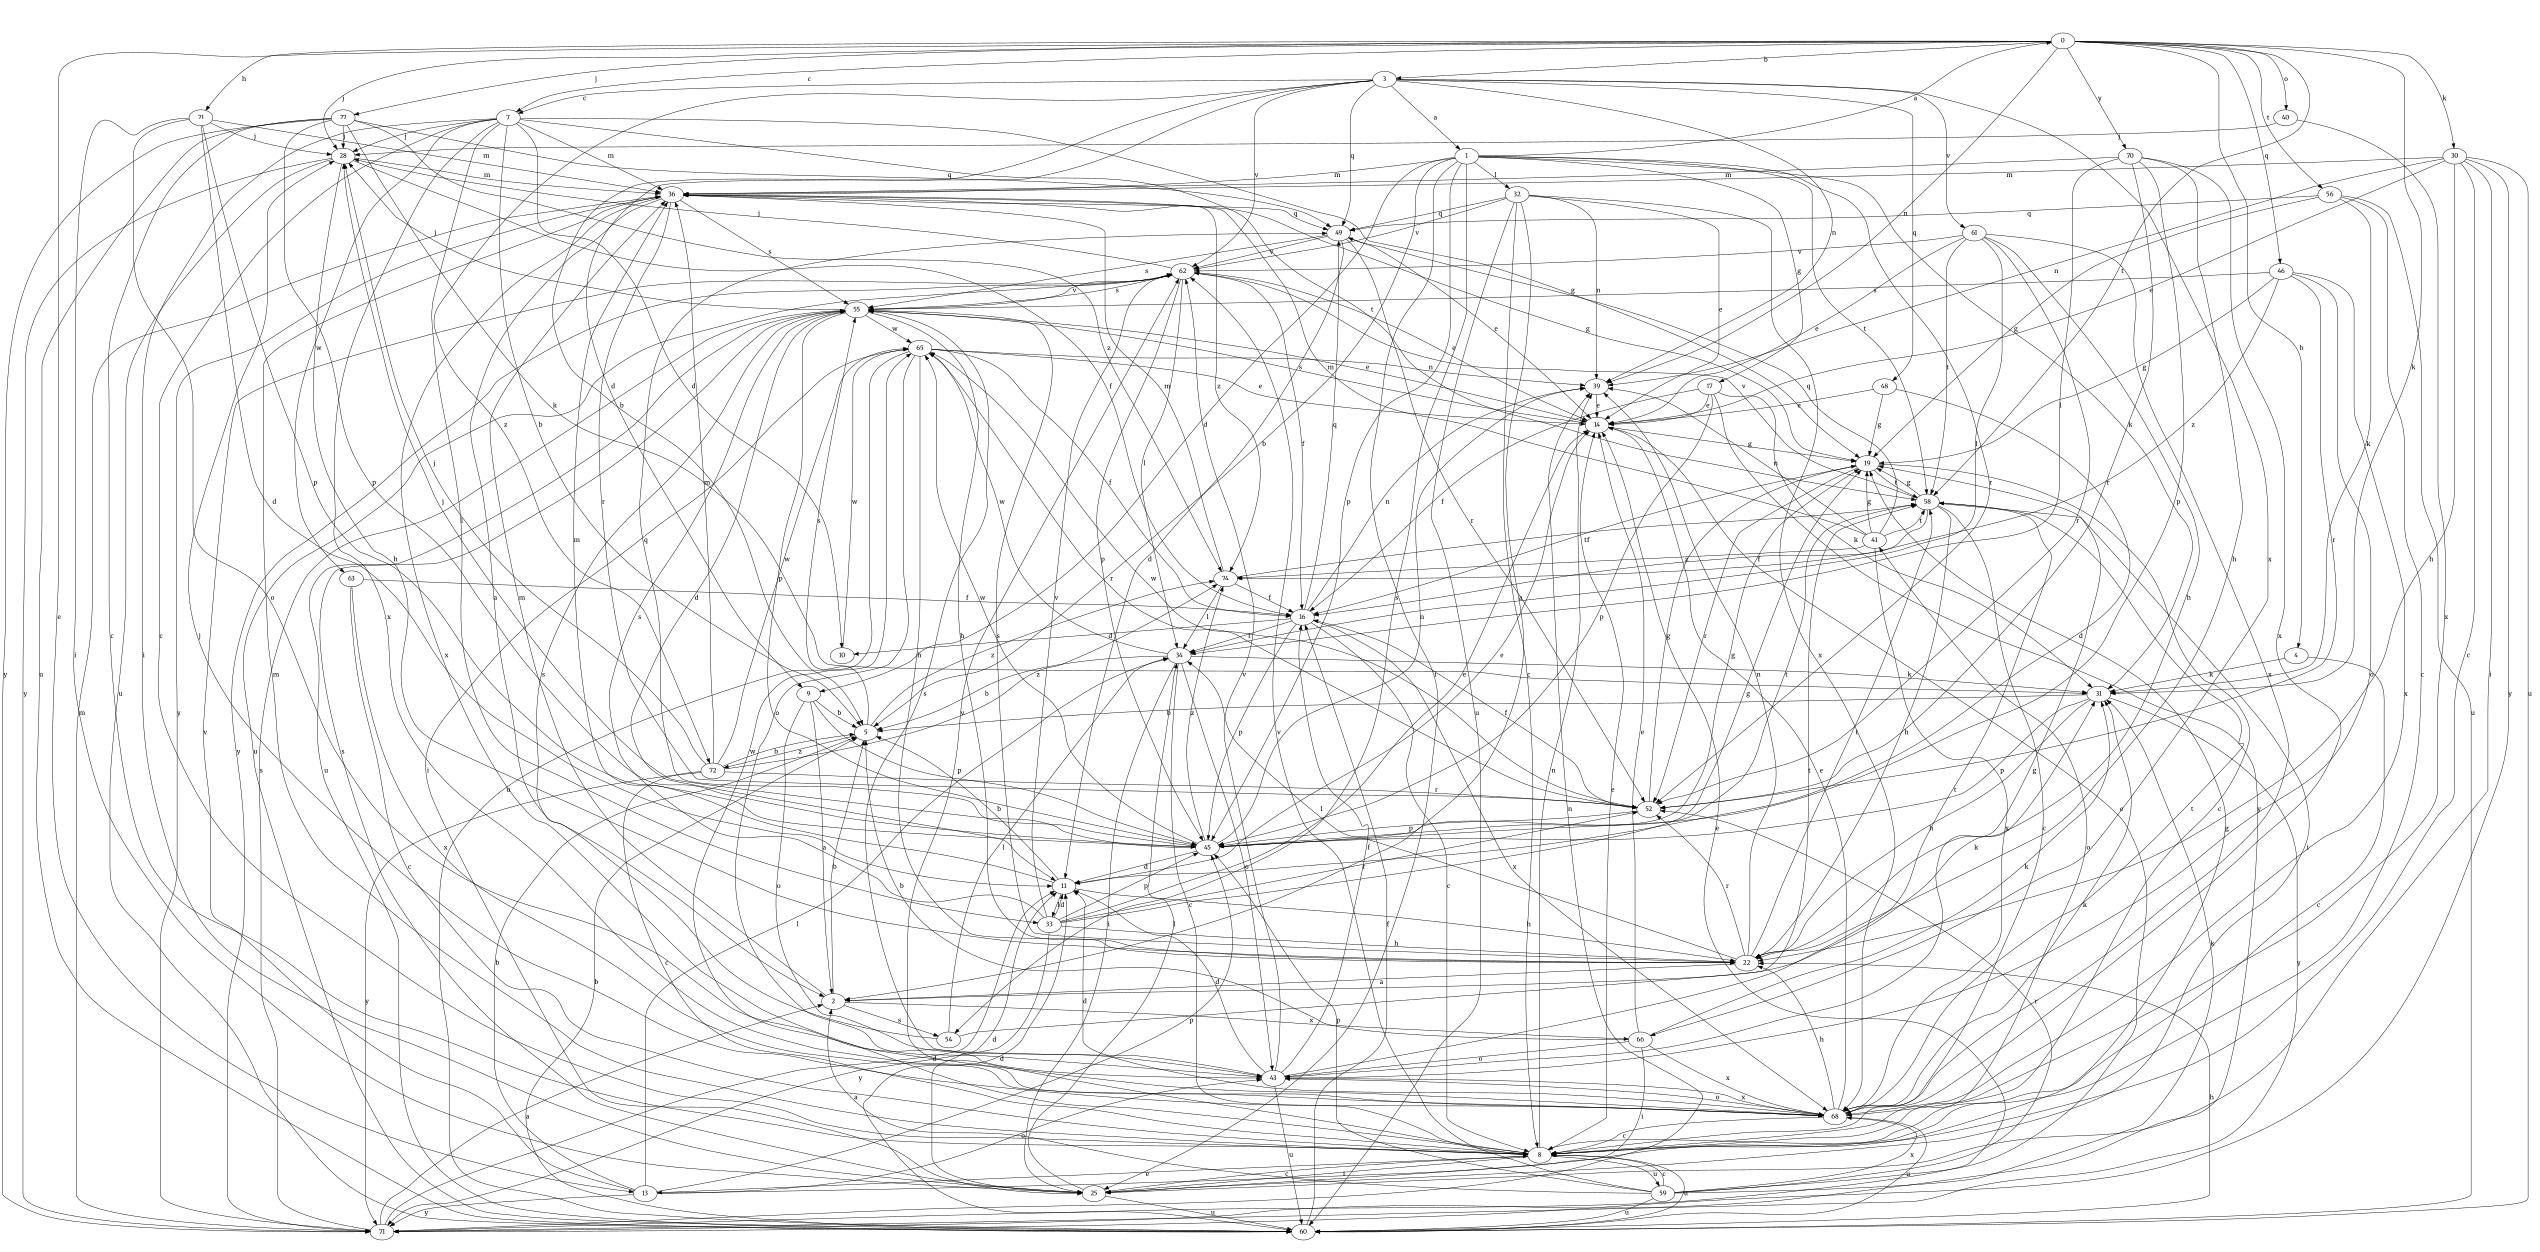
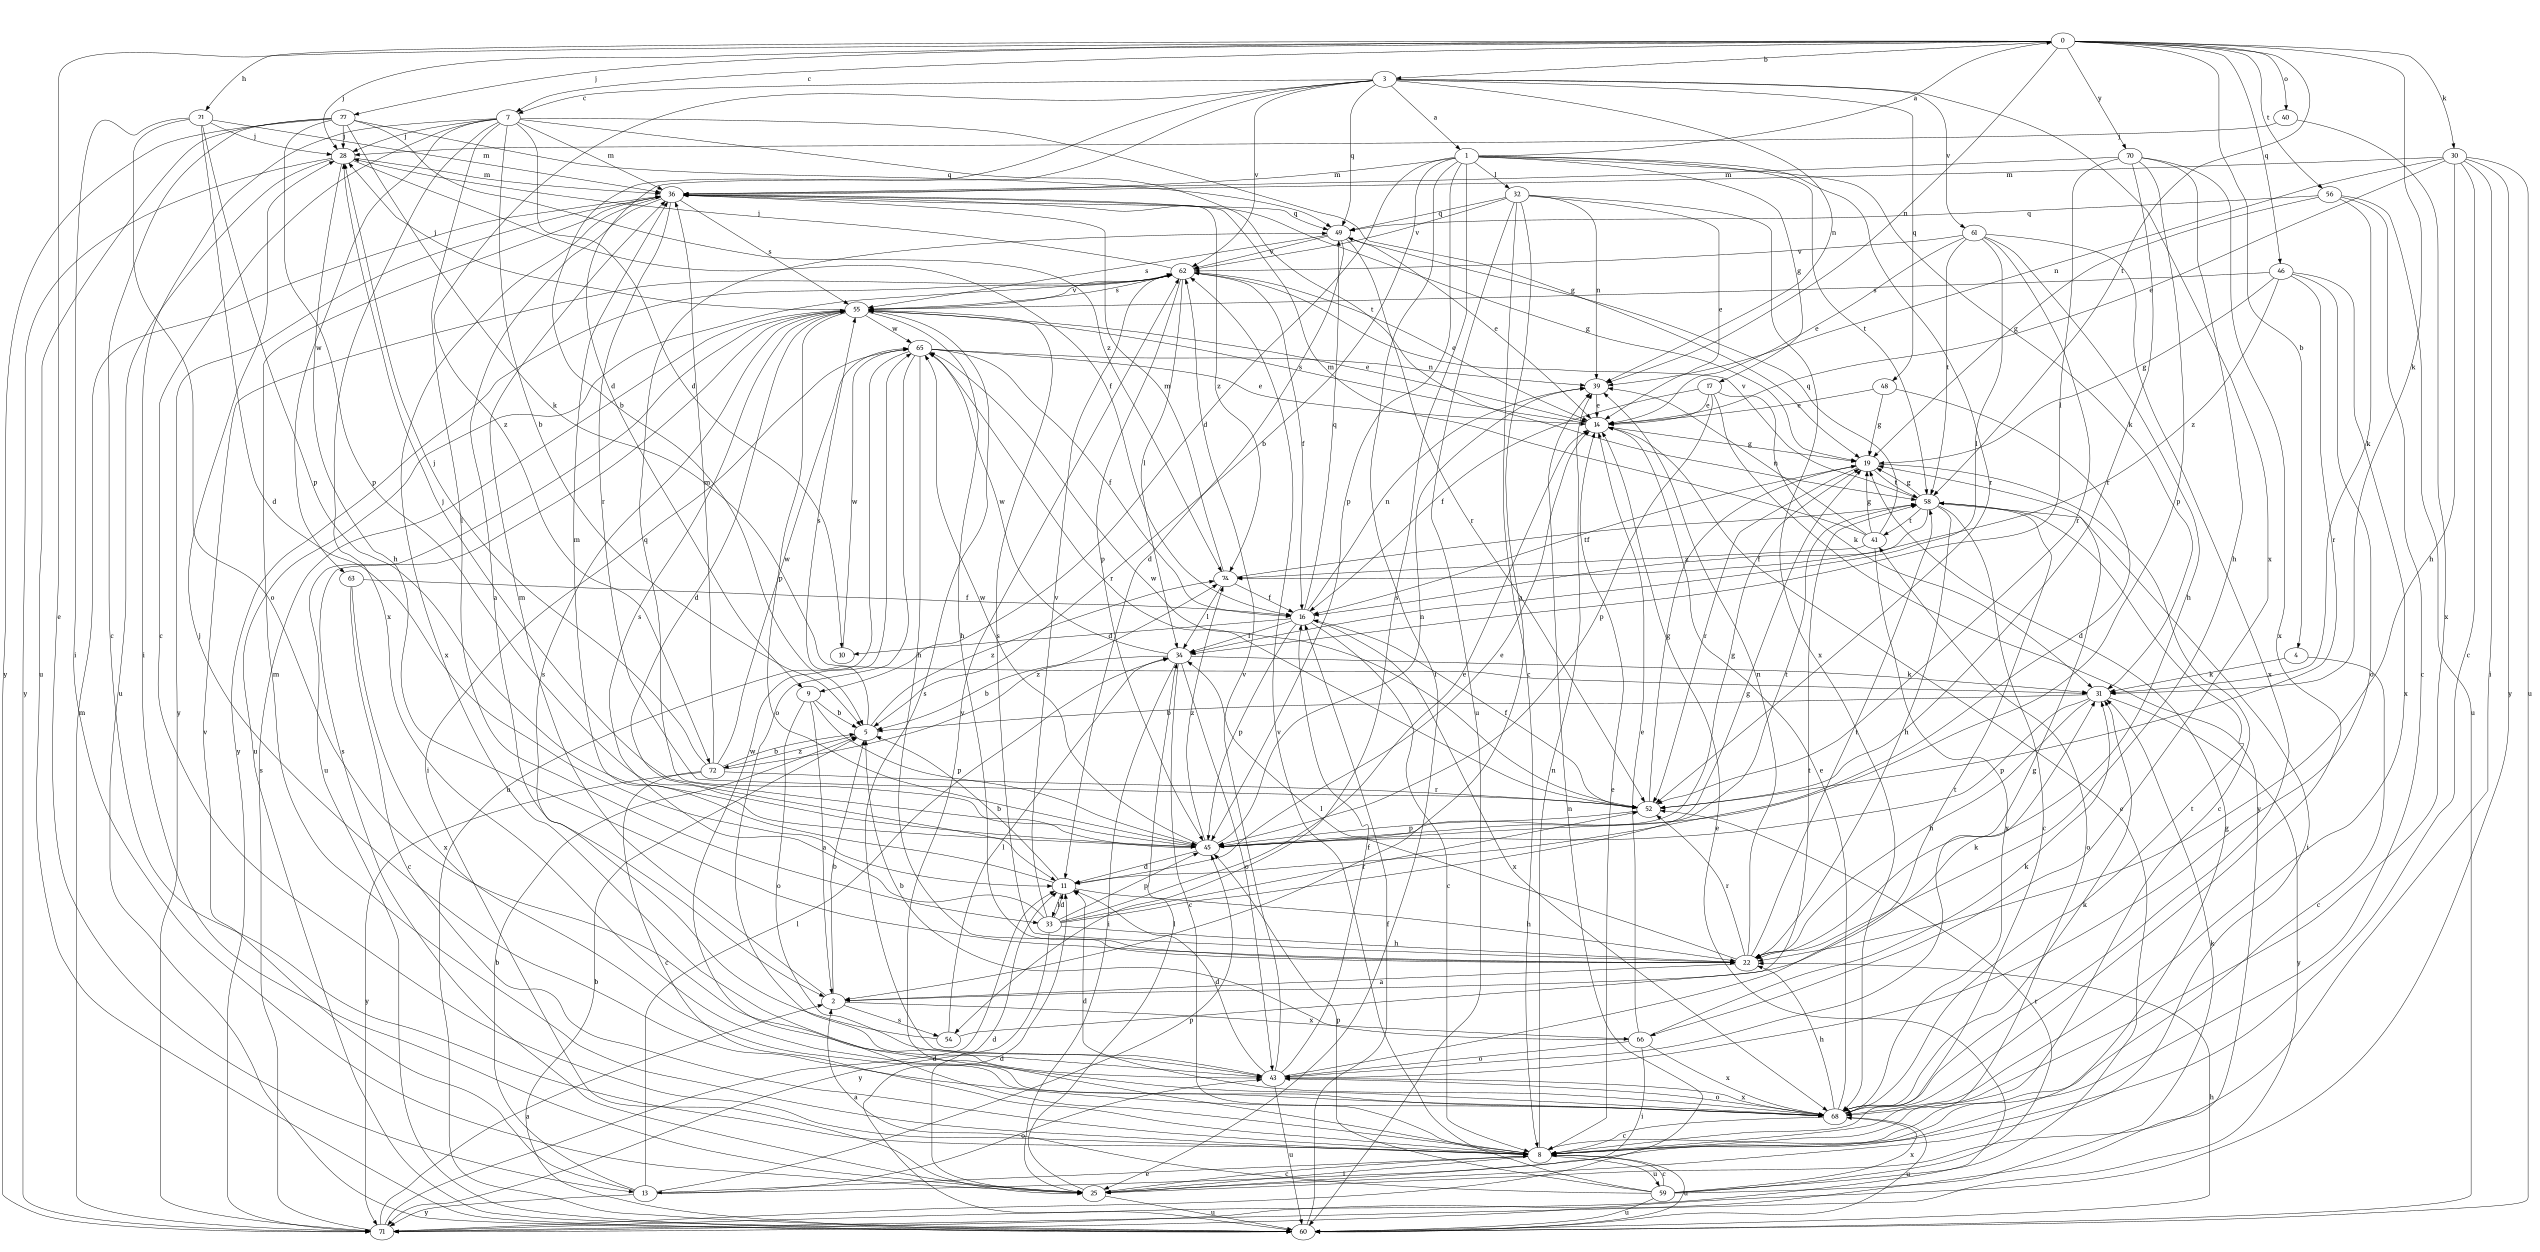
(1908, 528) -> (1905, 522)
